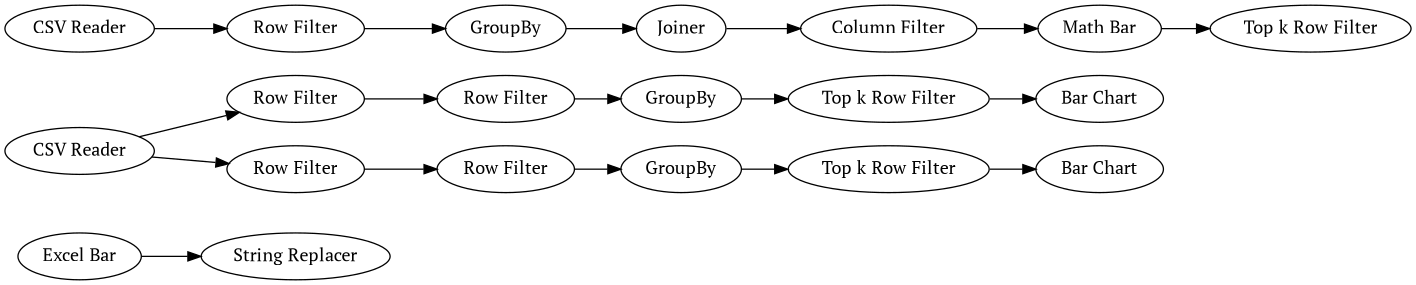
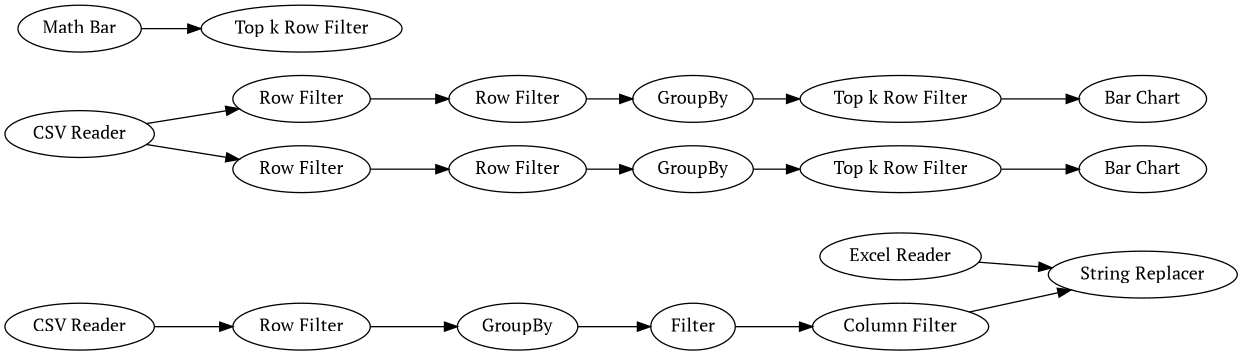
(681, 29) -> (693, 327)
(1001, 29) -> (1014, 302)
(80, 256) -> (901, 256)
